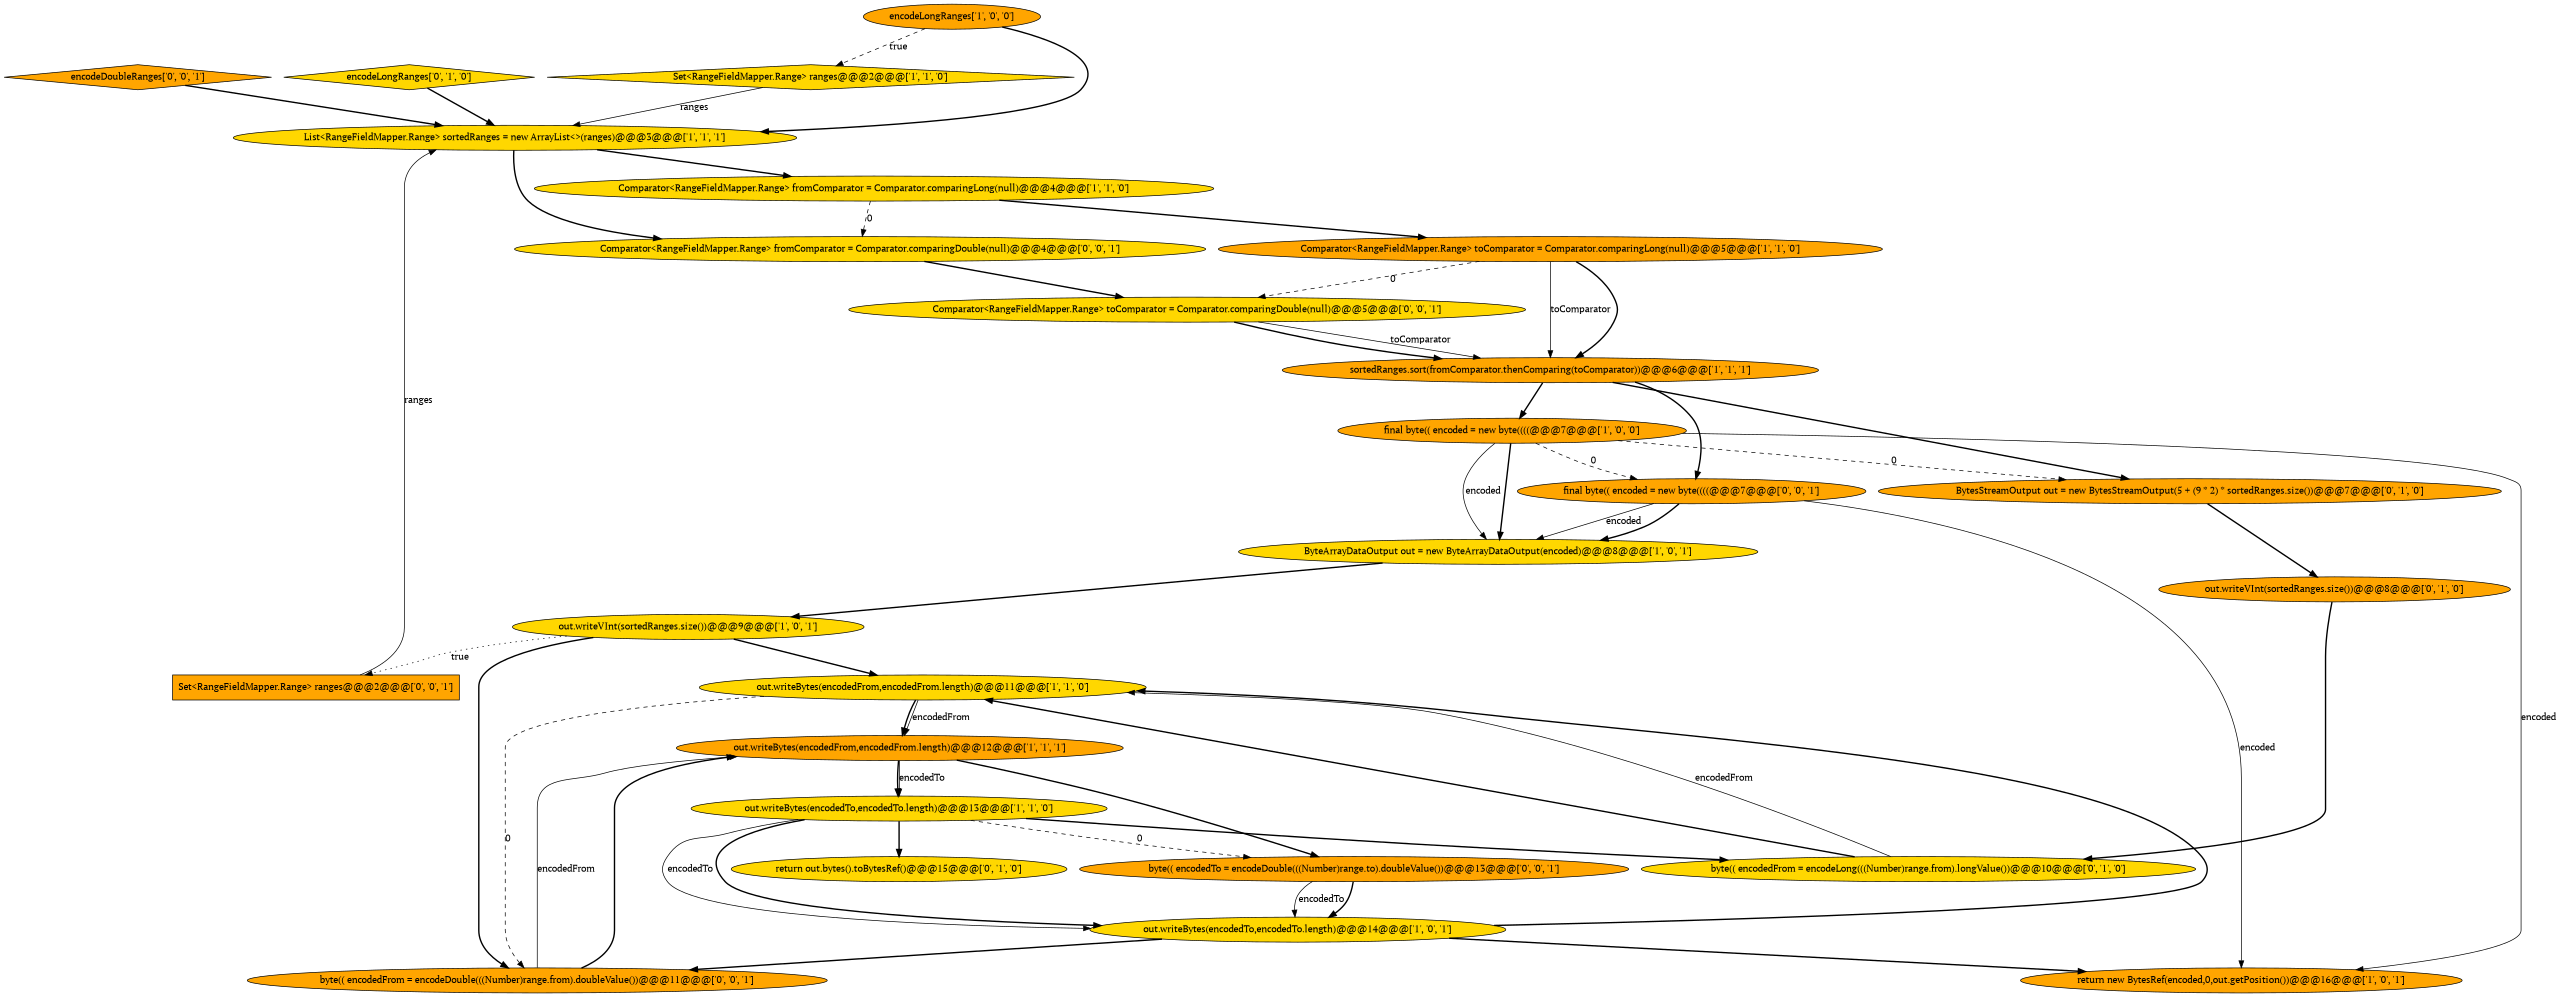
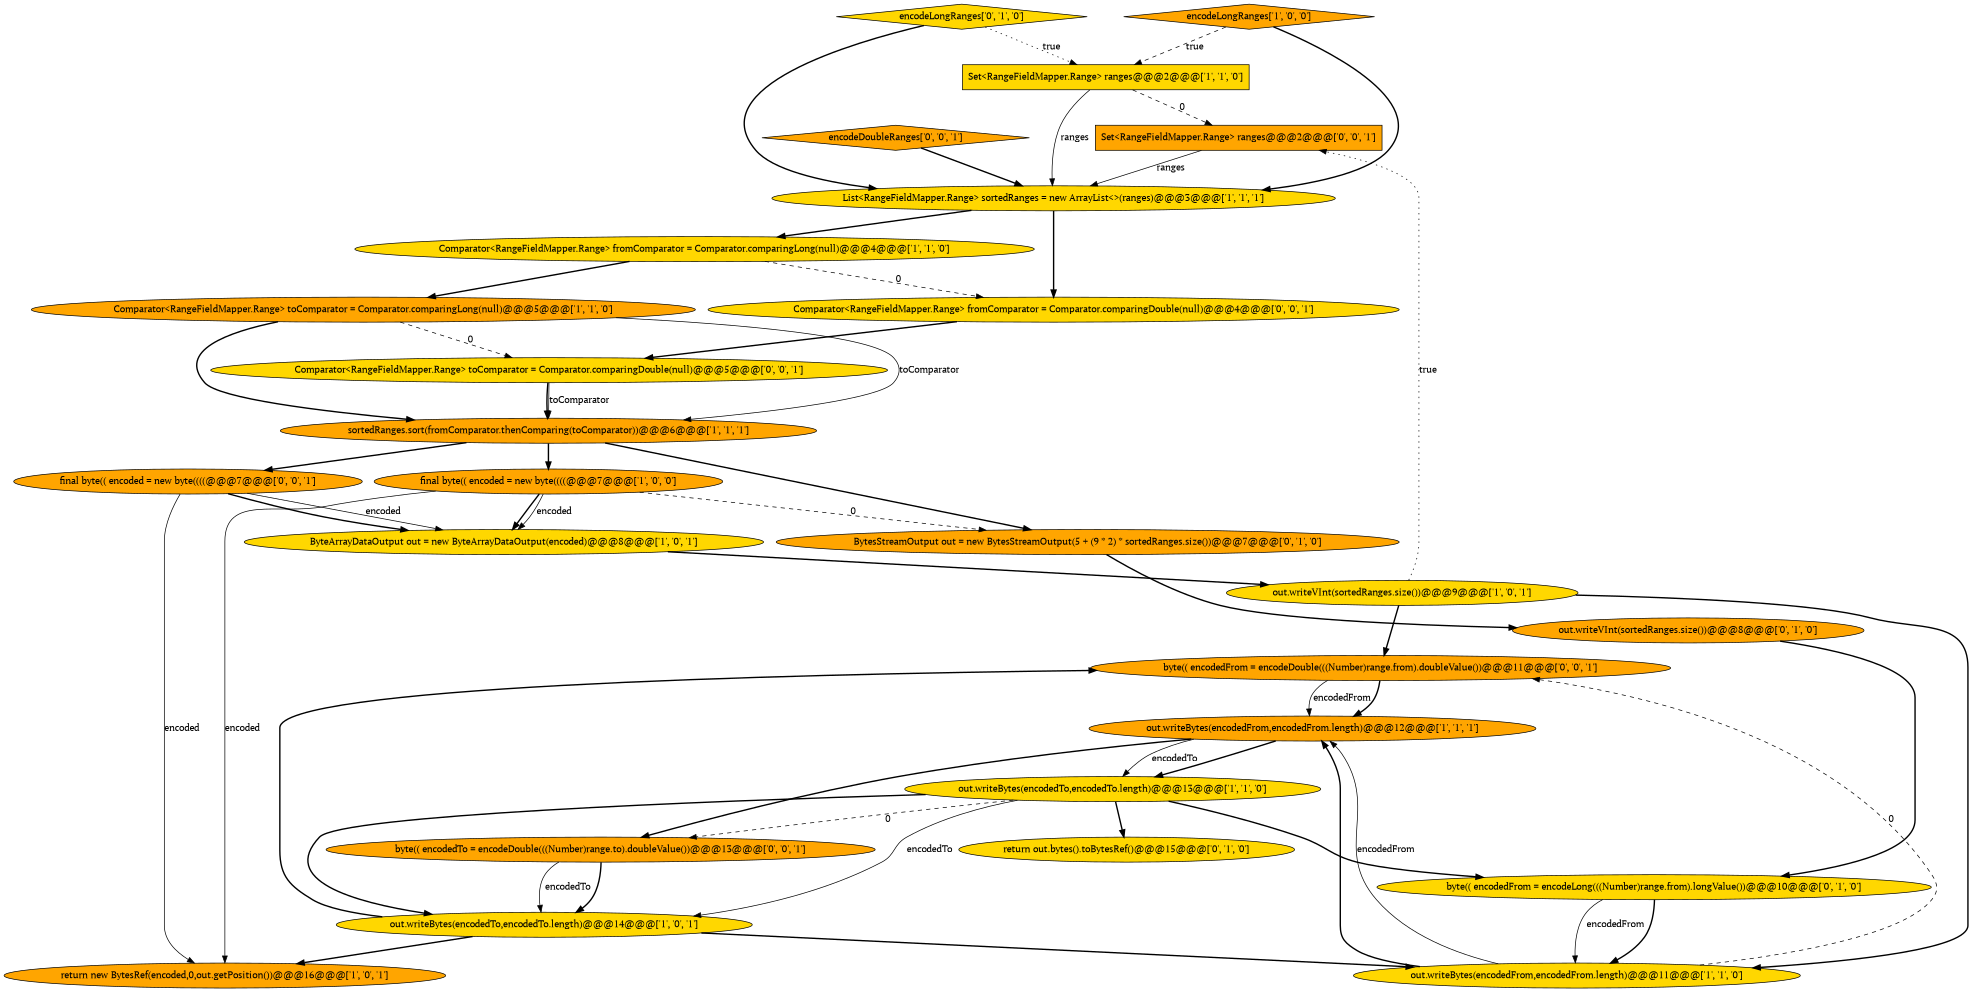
(952, 17) -> (1249, 17)
none -> (1028, 45)
(811, 77) -> (1106, 77)
none -> (1169, 106)
(1582, 463) -> none
